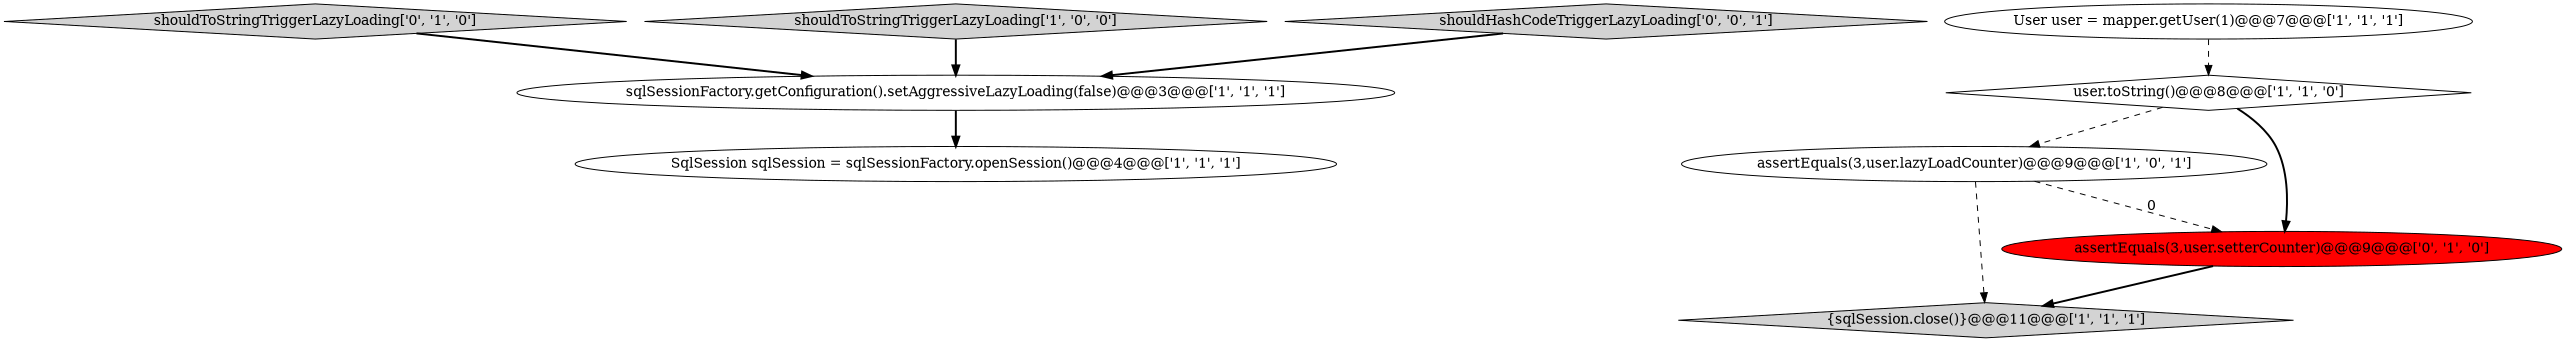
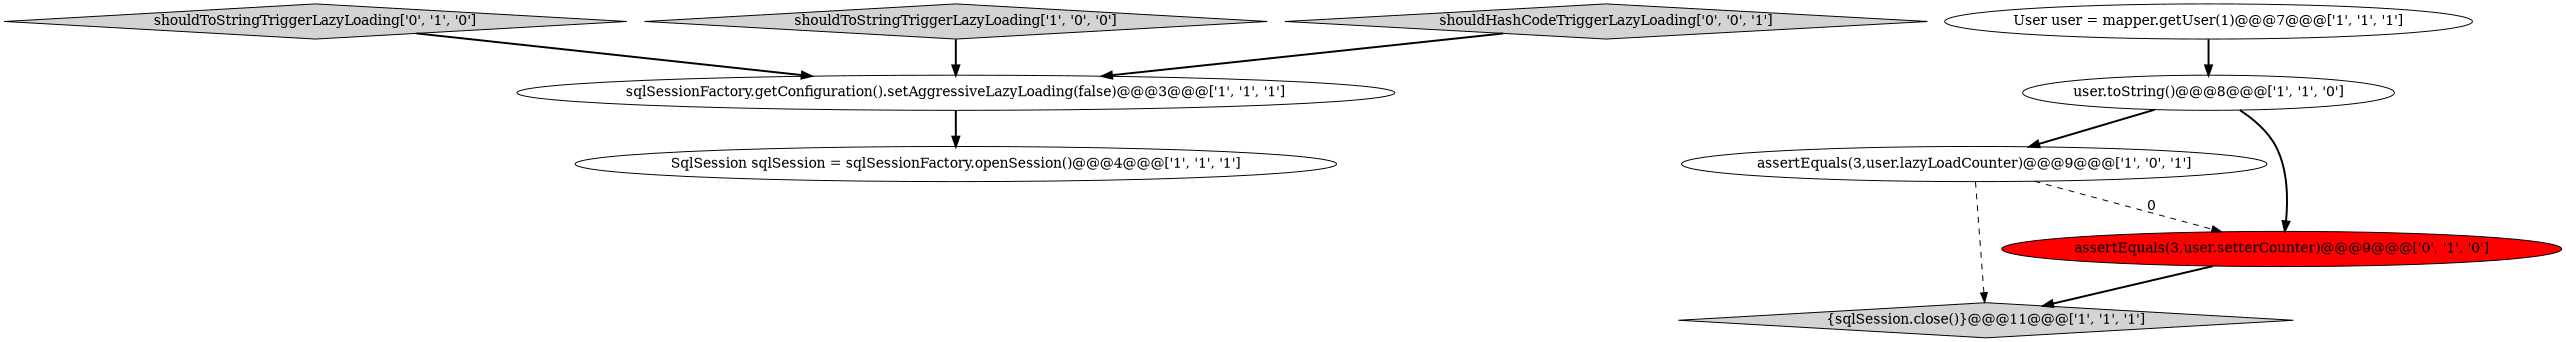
(2208, 52) -> (2208, 52)
(2208, 93) -> (2208, 93)
(2101, 126) -> (2097, 127)
